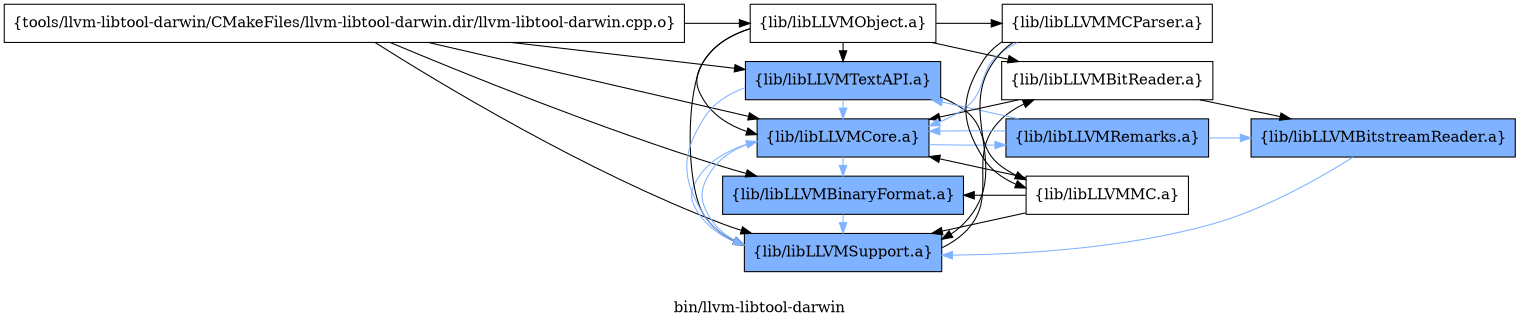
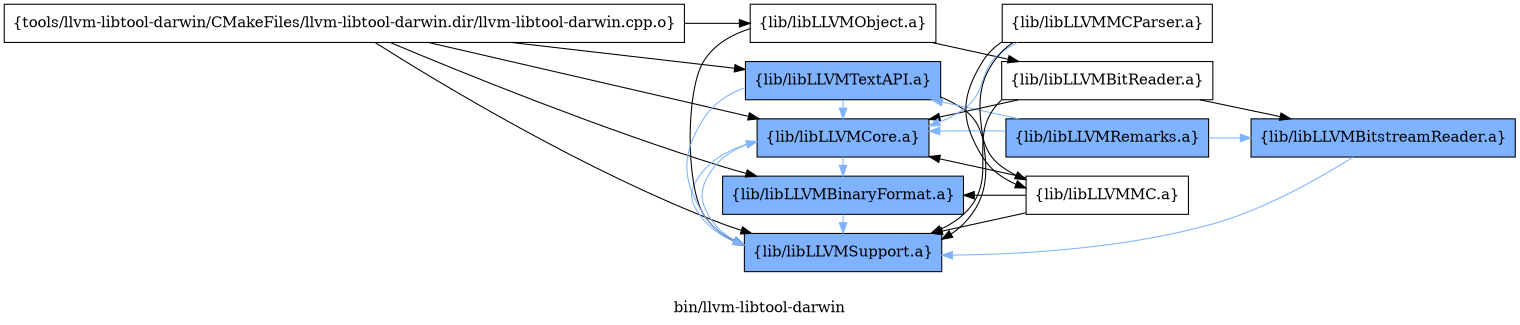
(964, 23) -> none
(843, 47) -> none
(700, 94) -> none
(962, 145) -> none
(983, 176) -> (983, 171)
